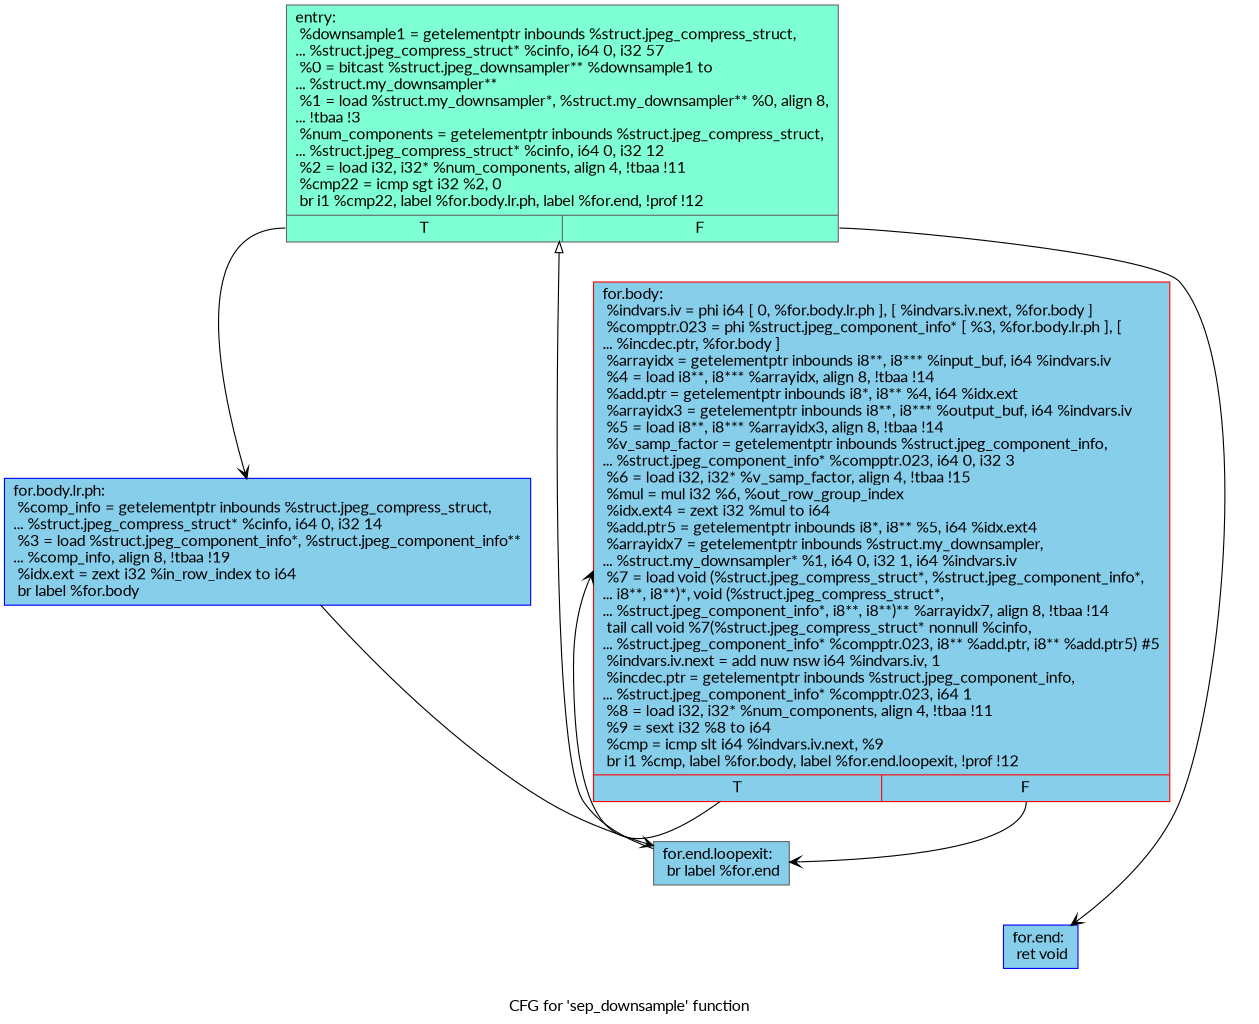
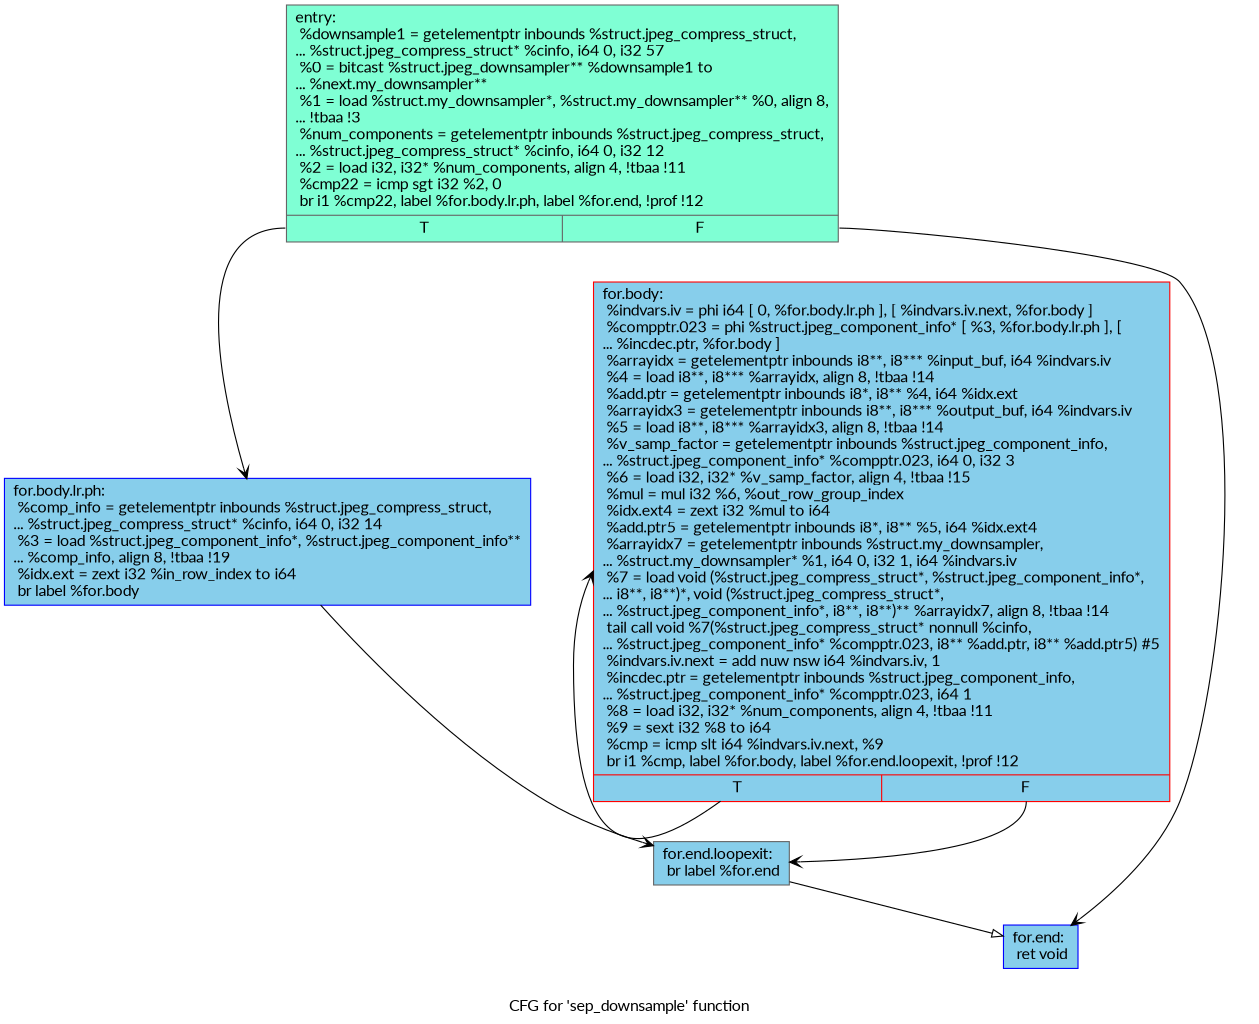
(397, 85) -> (392, 85)
(559, 571) -> (891, 908)
